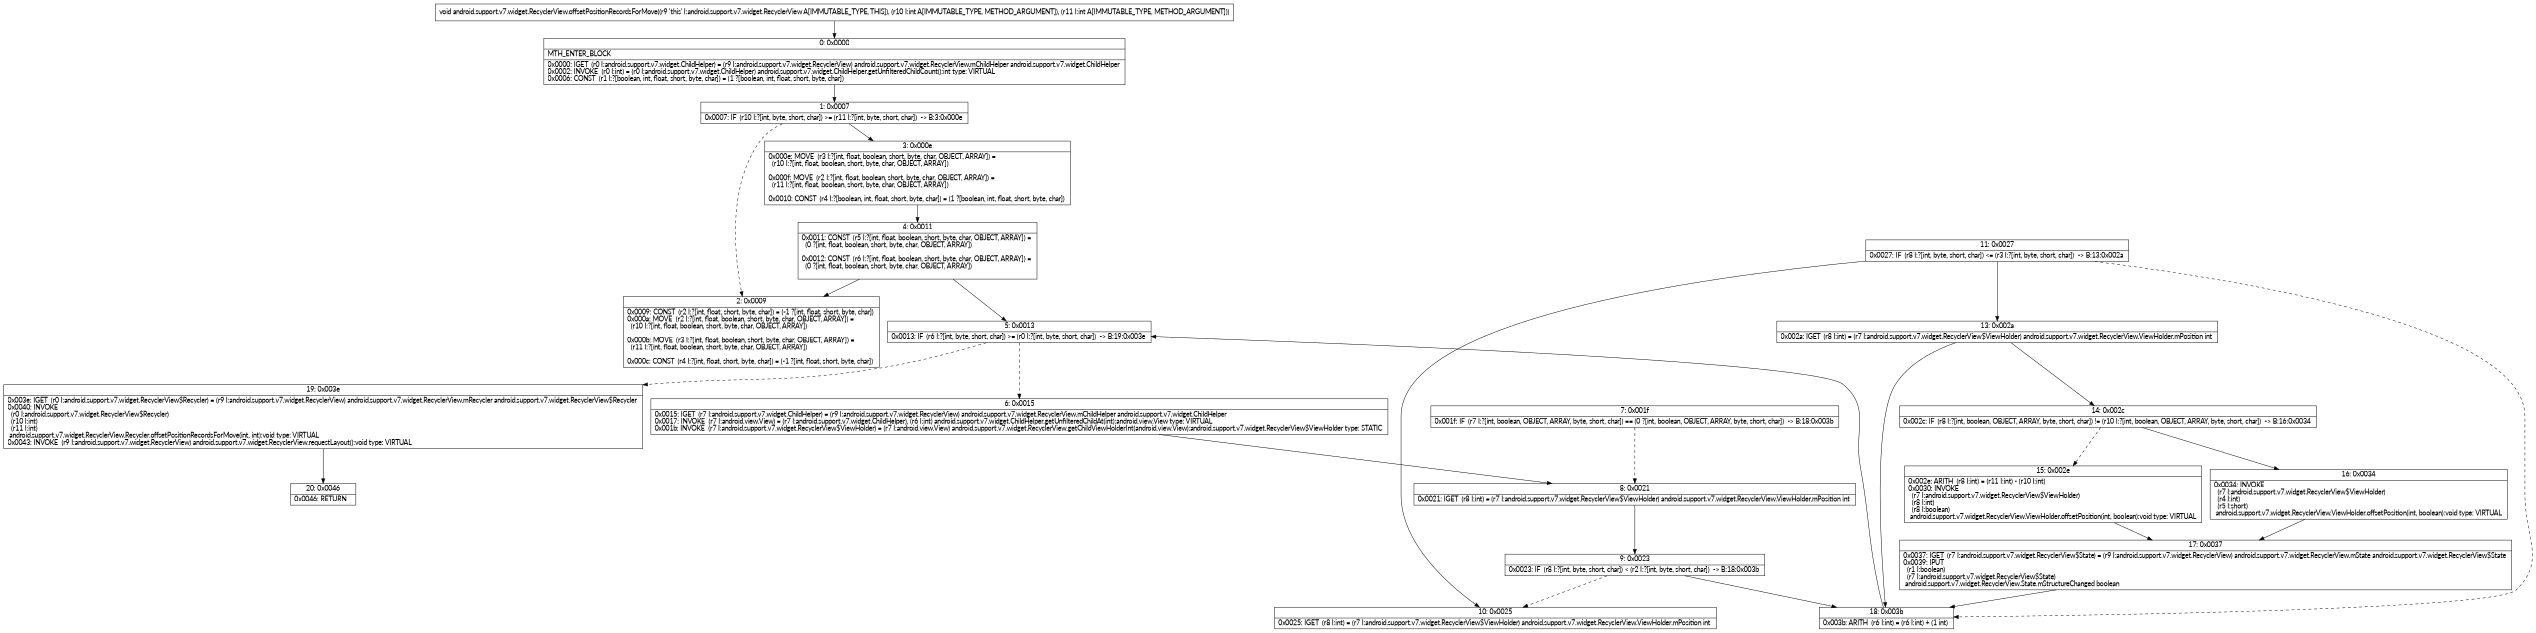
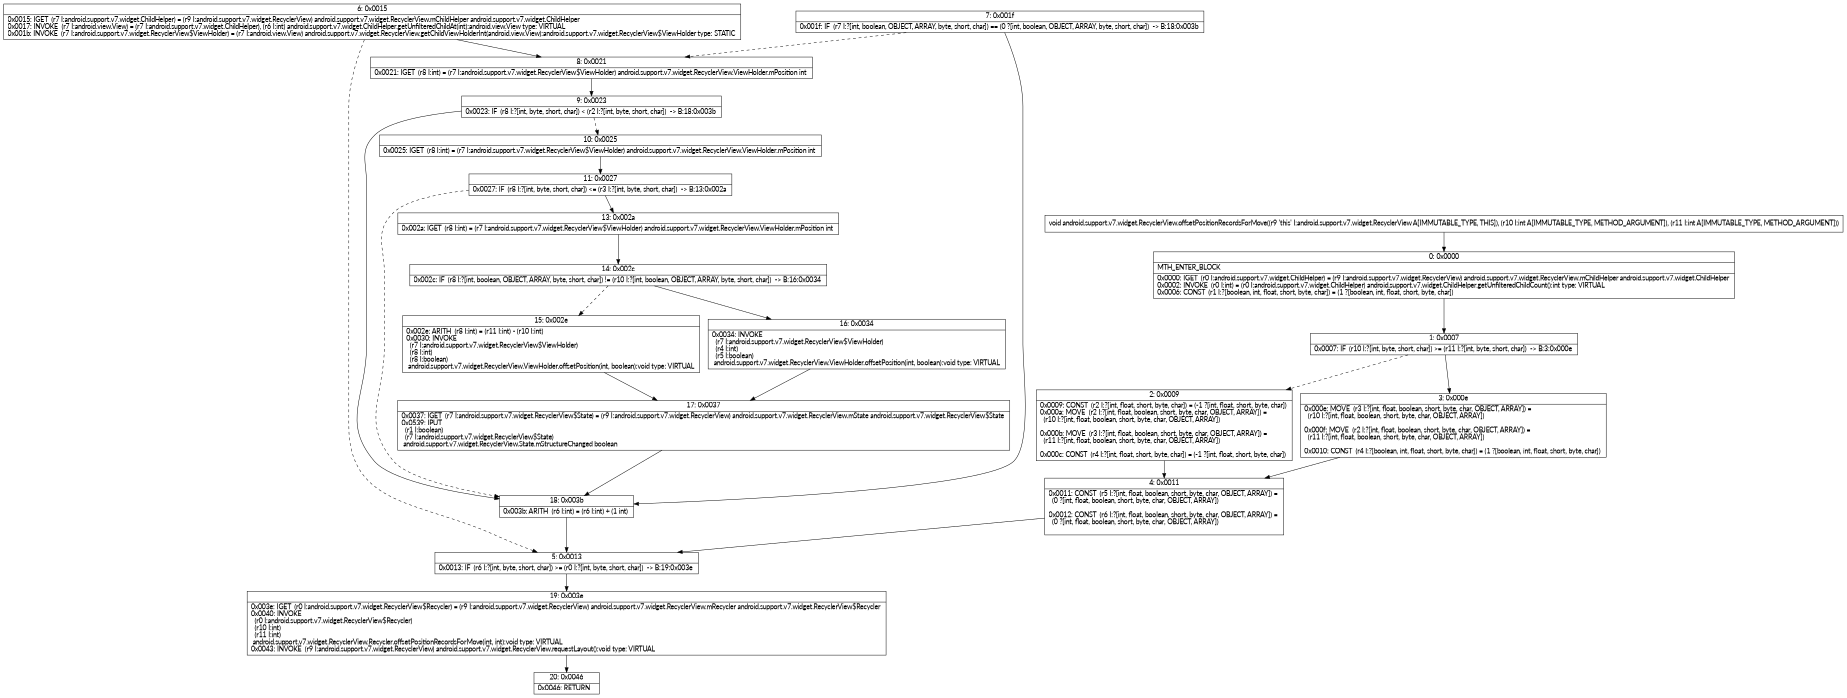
(844, 287) -> (1164, 467)
(1509, 327) -> (600, 163)
(1019, 368) -> (349, 351)
(819, 376) -> (567, 580)
(1881, 455) -> (1023, 436)
(2231, 507) -> (733, 356)
(1925, 563) -> (423, 423)
